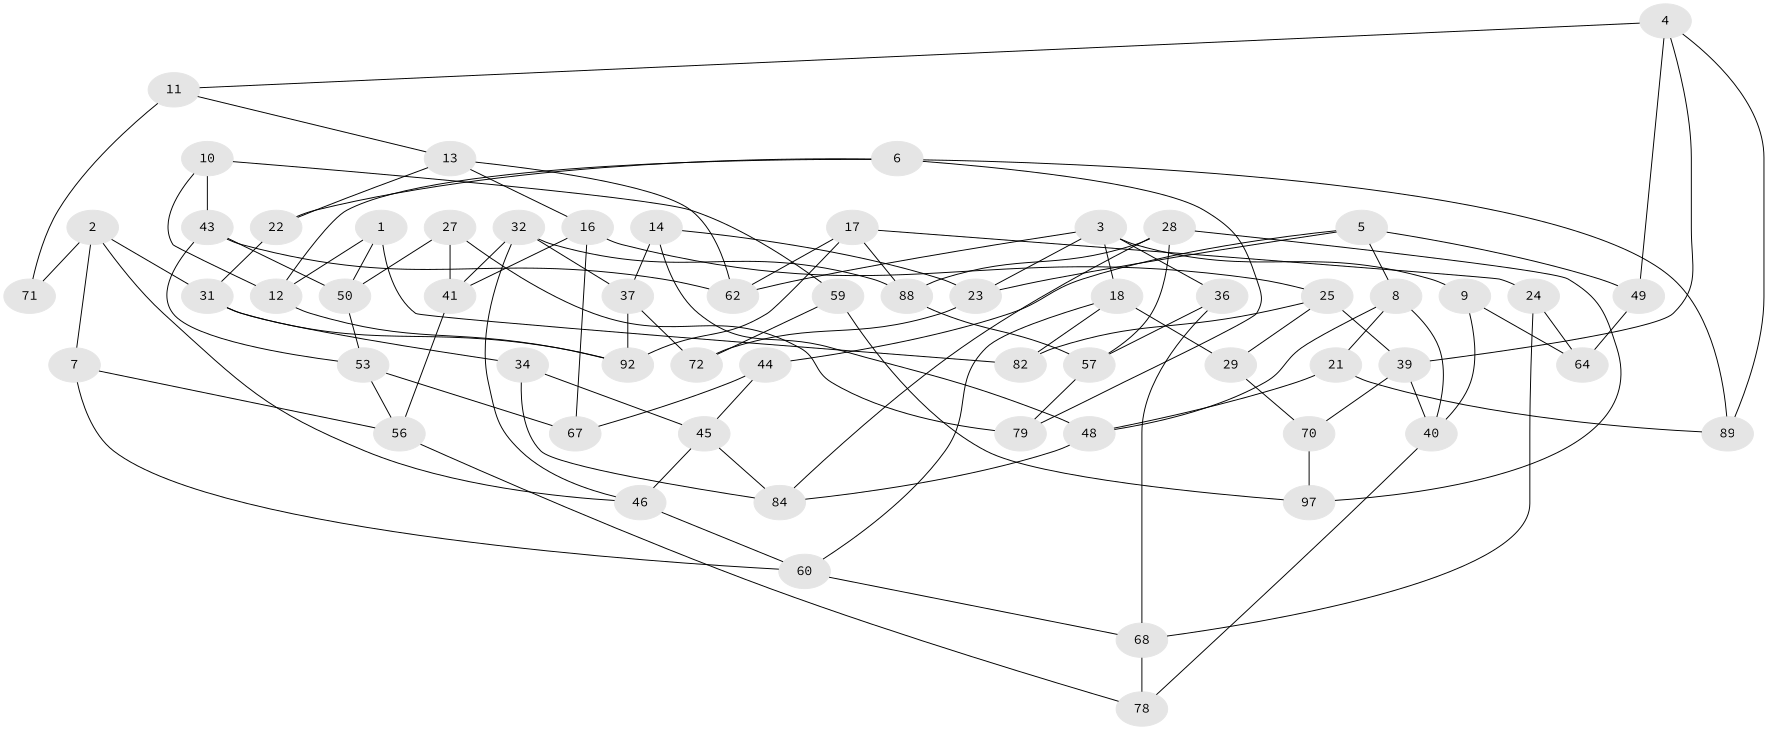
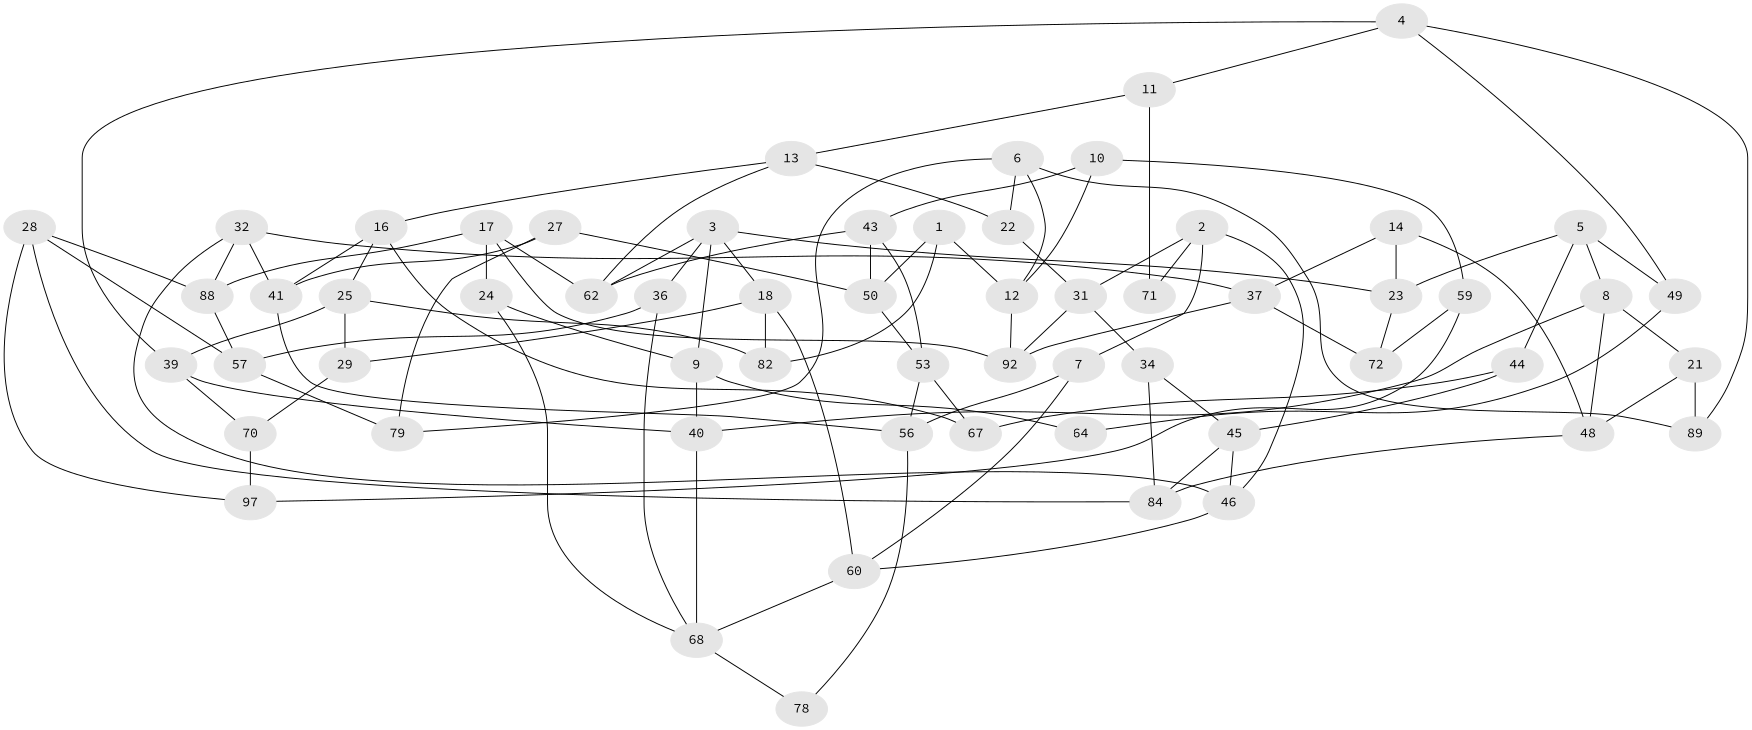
(1558, 331) -> (598, 337)
(1288, 572) -> (697, 537)
